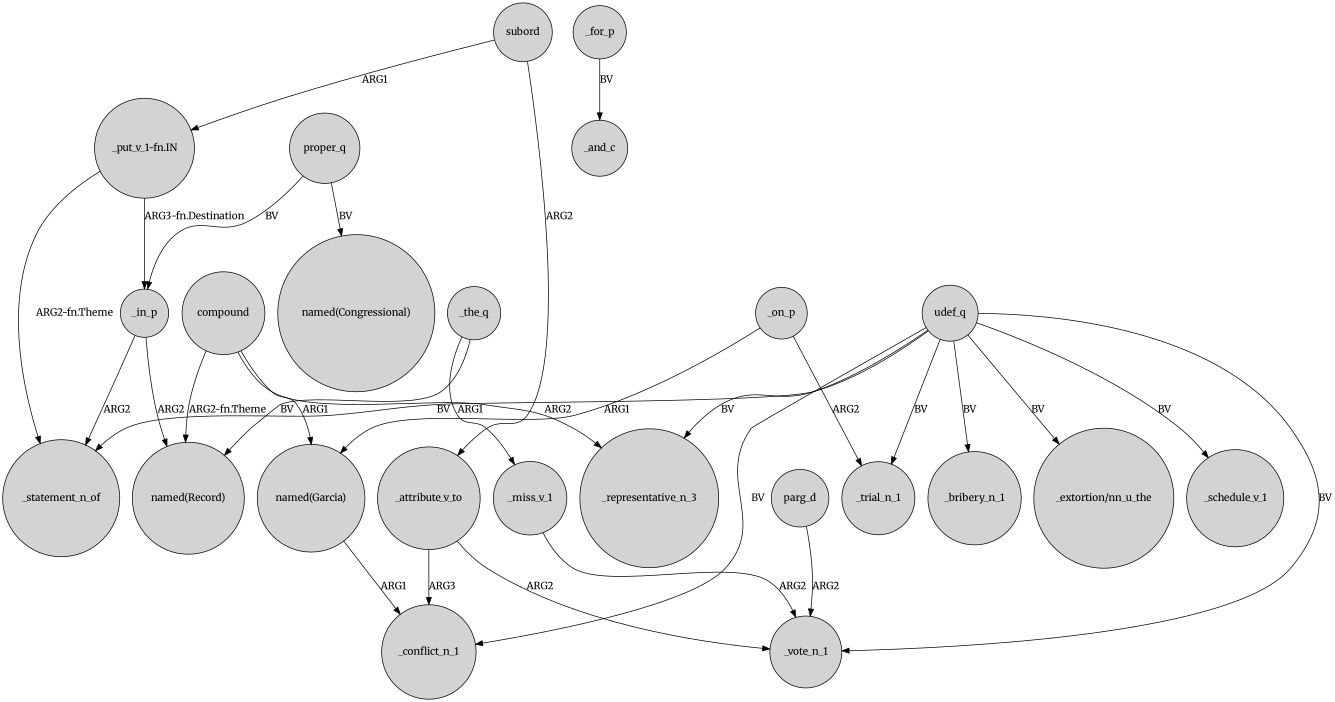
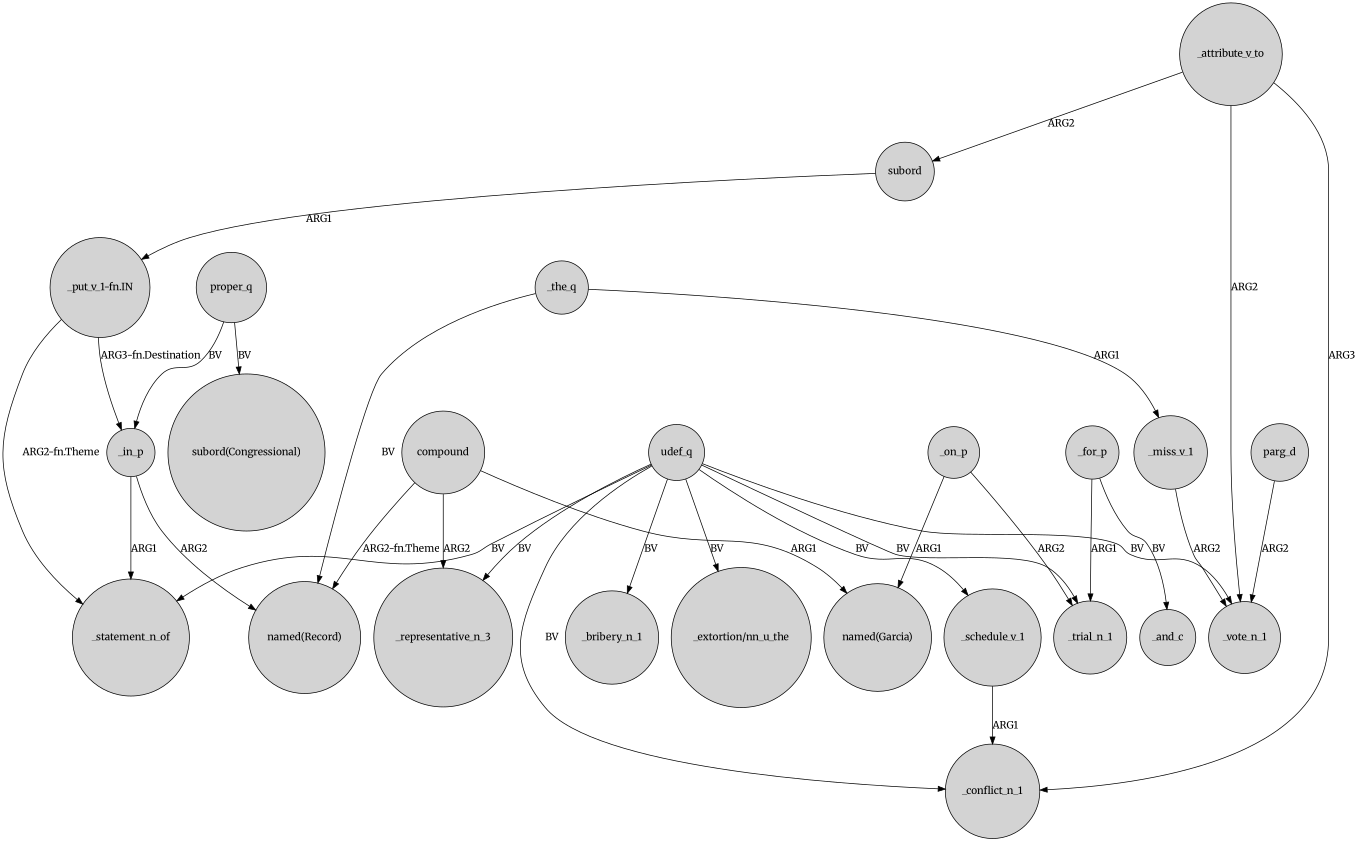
(548, 278) -> (1061, 115)
(356, 313) -> (247, 452)
(117, 410) -> (144, 549)
none -> (1091, 534)
(370, 575) -> (993, 712)
